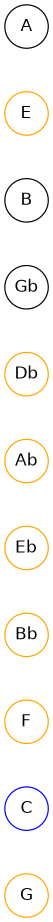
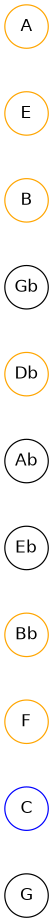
(27, 27) -> (27, 27)
(27, 200) -> (27, 200)
(27, 461) -> (27, 461)
(27, 548) -> (27, 548)
(27, 896) -> (27, 896)
